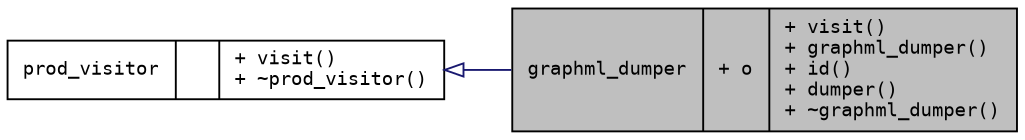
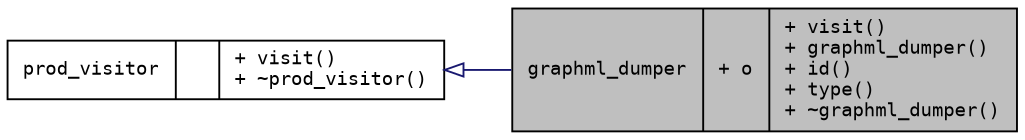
(842, 90) -> (831, 90)
